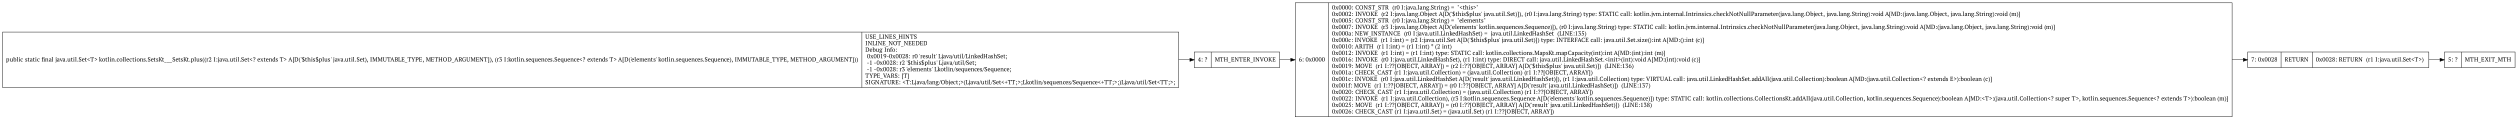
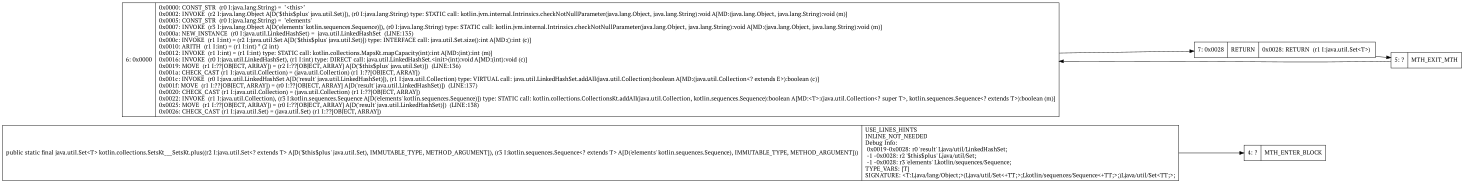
(1245, 60) -> (1293, 153)
(1285, 60) -> (1227, 62)
